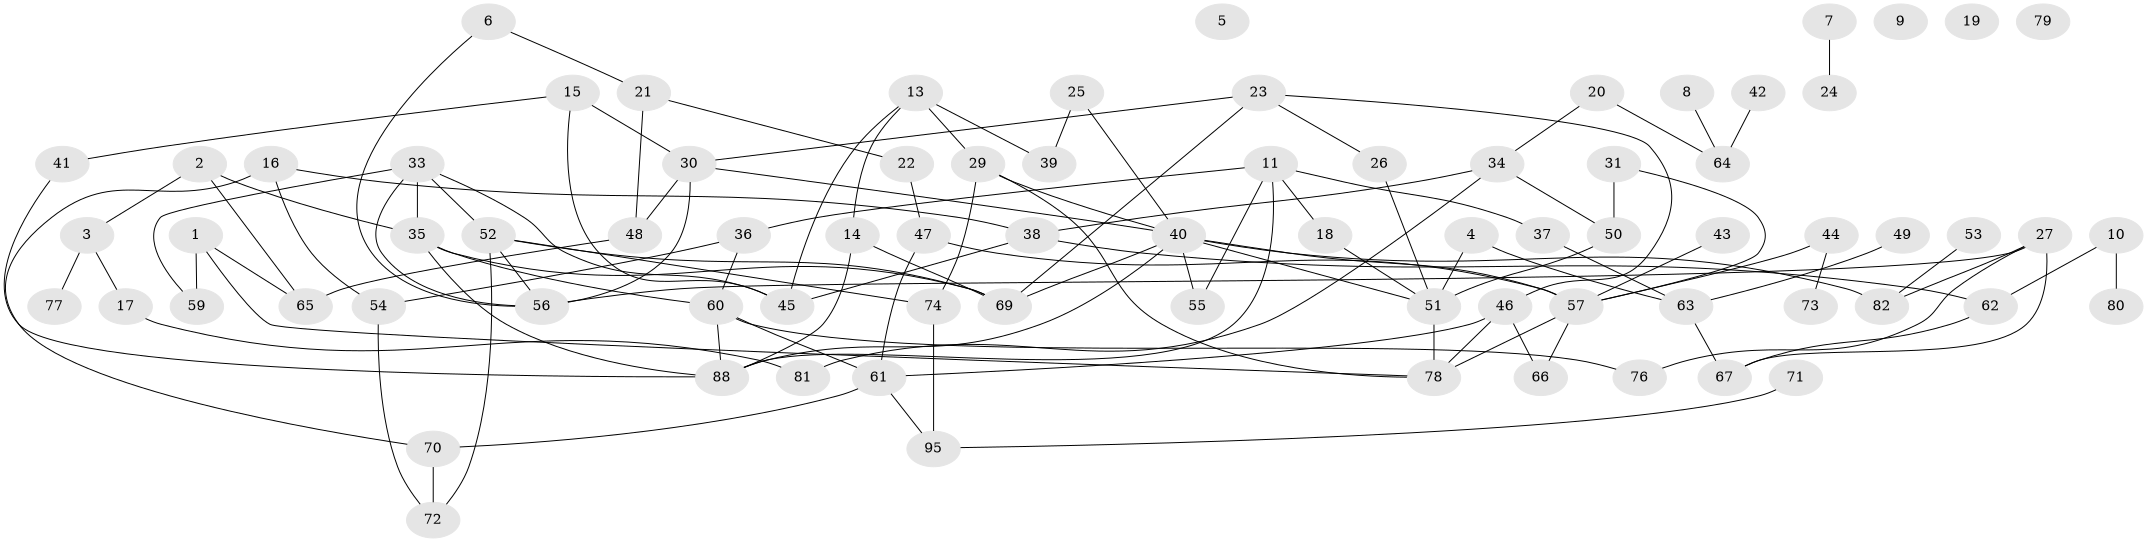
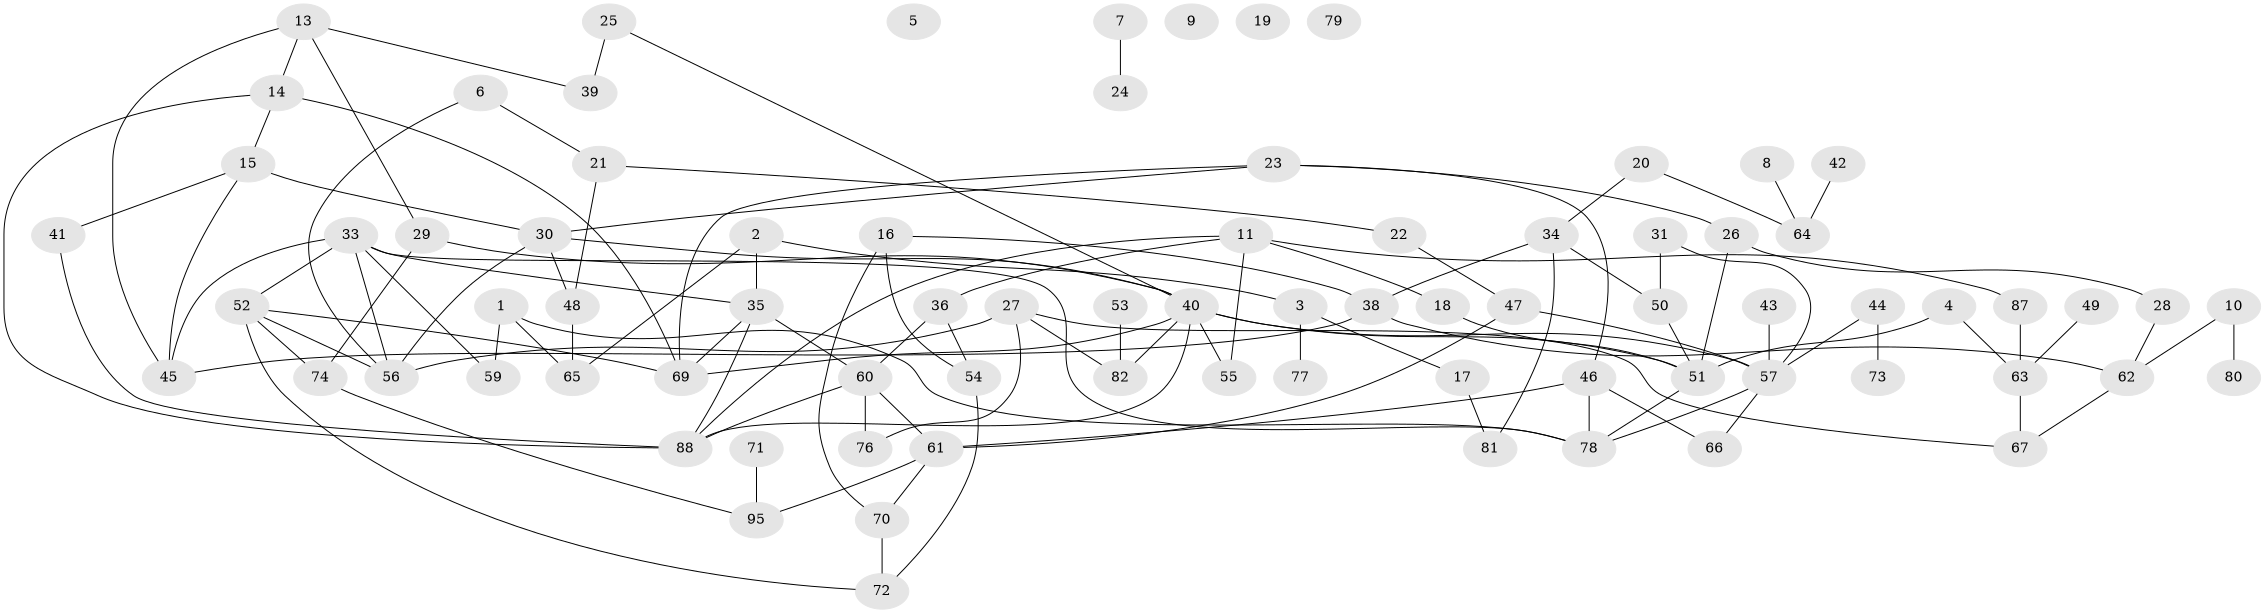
none -> (263, 129)
(1543, 235) -> (2020, 307)
none -> (2163, 307)
(1175, 331) -> (980, 273)
